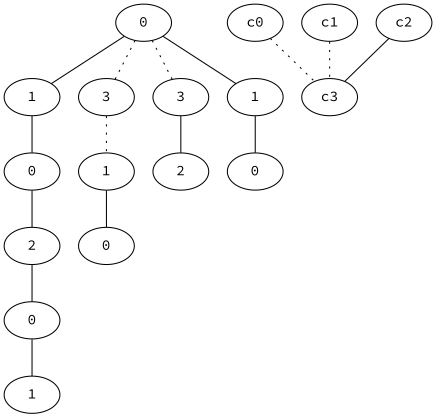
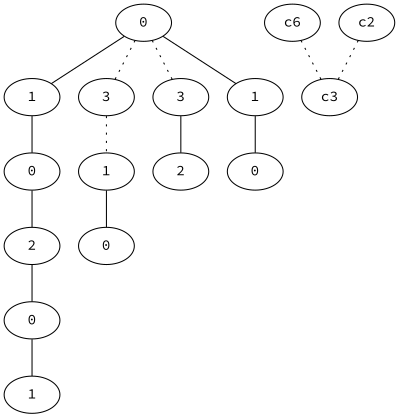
(255, 23) -> (292, 23)
(330, 23) -> none
(367, 60) -> (348, 60)
